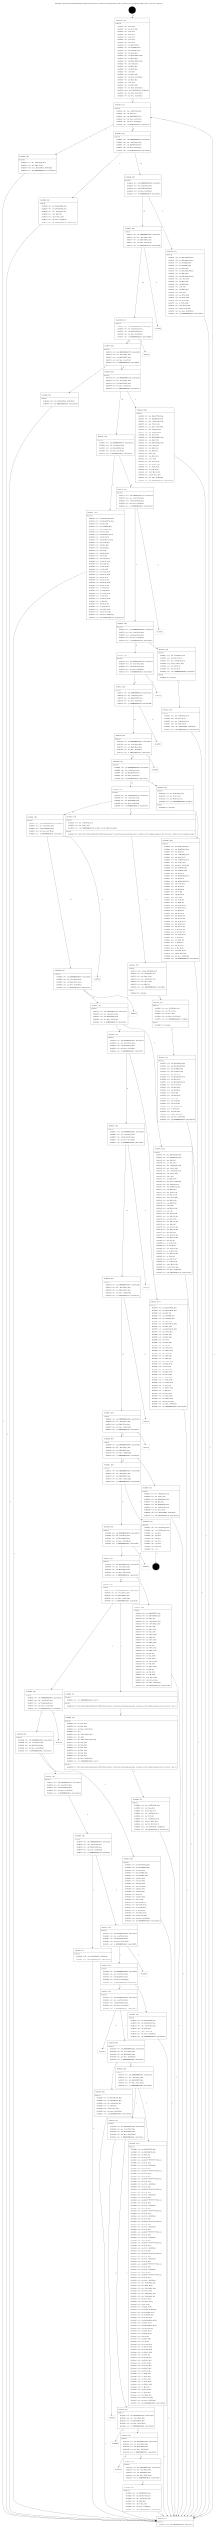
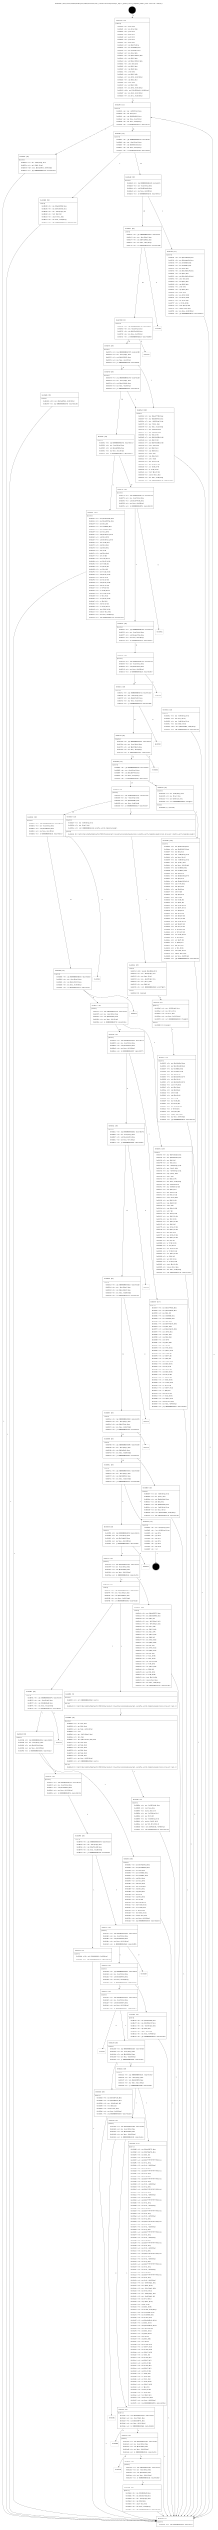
(88, 379) -> (148, 385)
(177, 664) -> none
